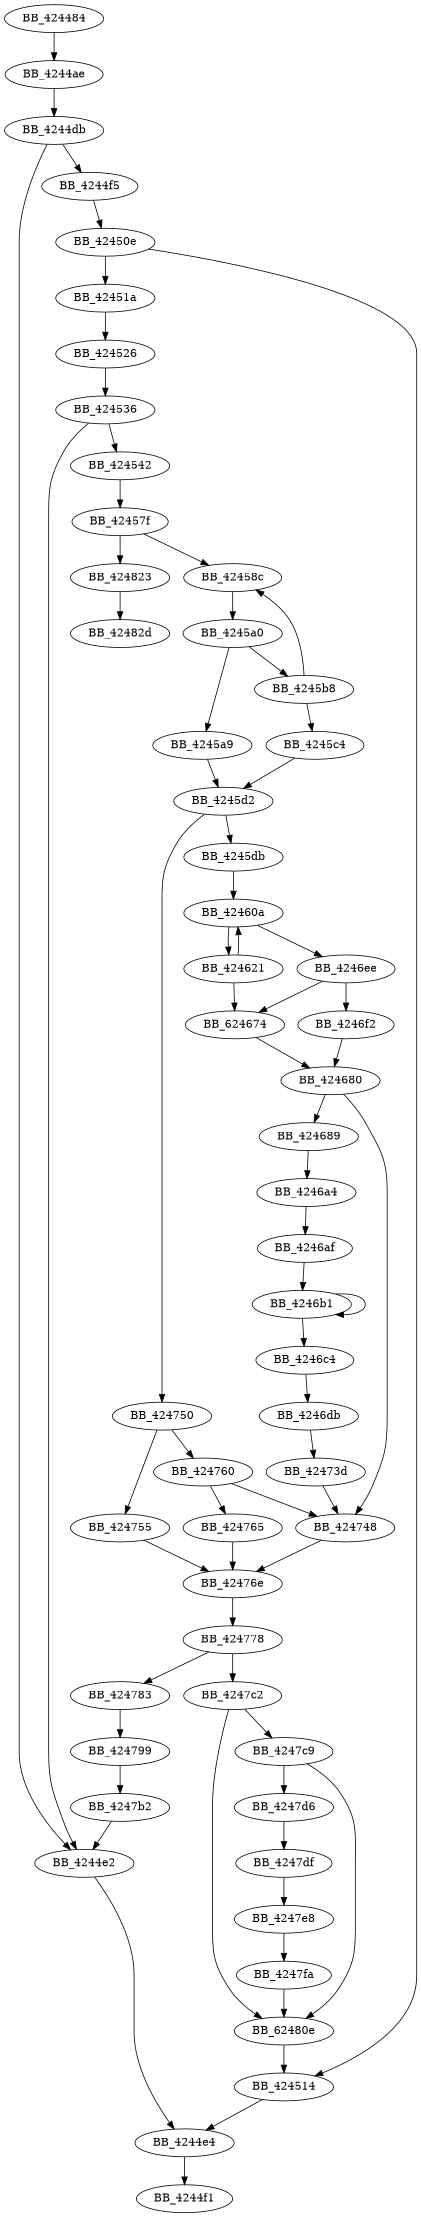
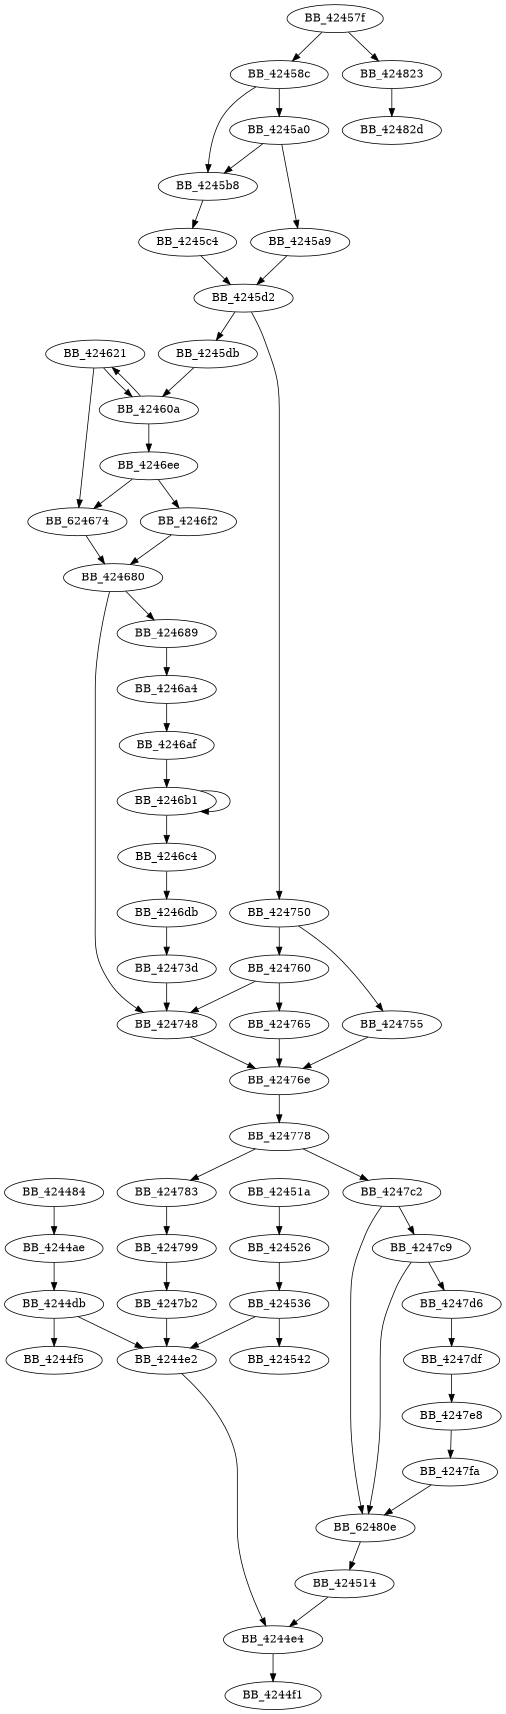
(105, 242) -> none
(120, 490) -> none
(294, 629) -> (221, 119)
